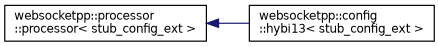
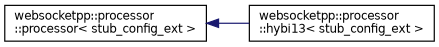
(342, 23) -> (342, 23)
